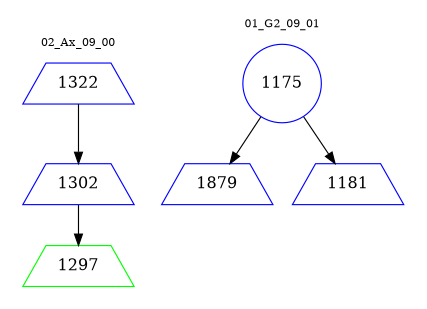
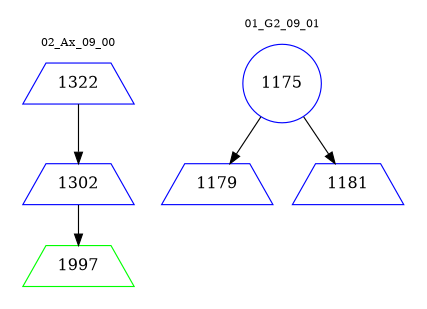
(217, 184) -> (217, 184)
(78, 266) -> (78, 266)
